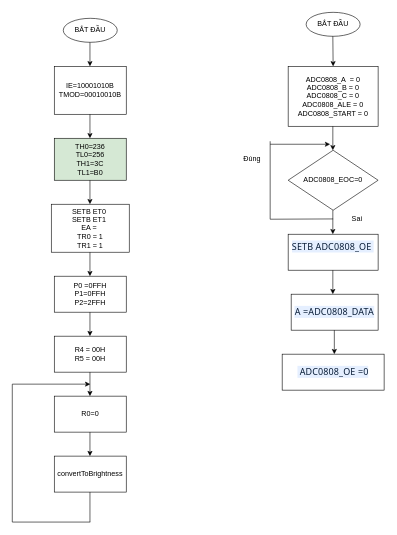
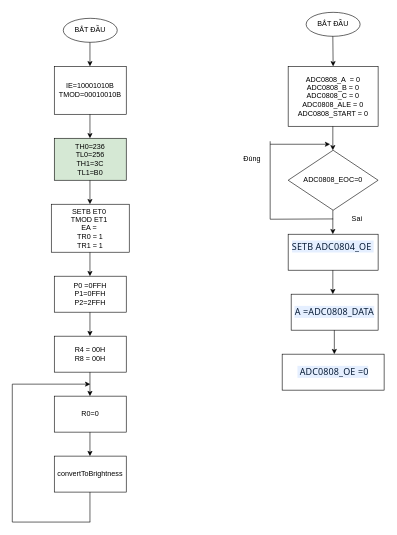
(90, 228) -> (90, 228)
(333, 252) -> (333, 252)
(90, 354) -> (90, 354)
